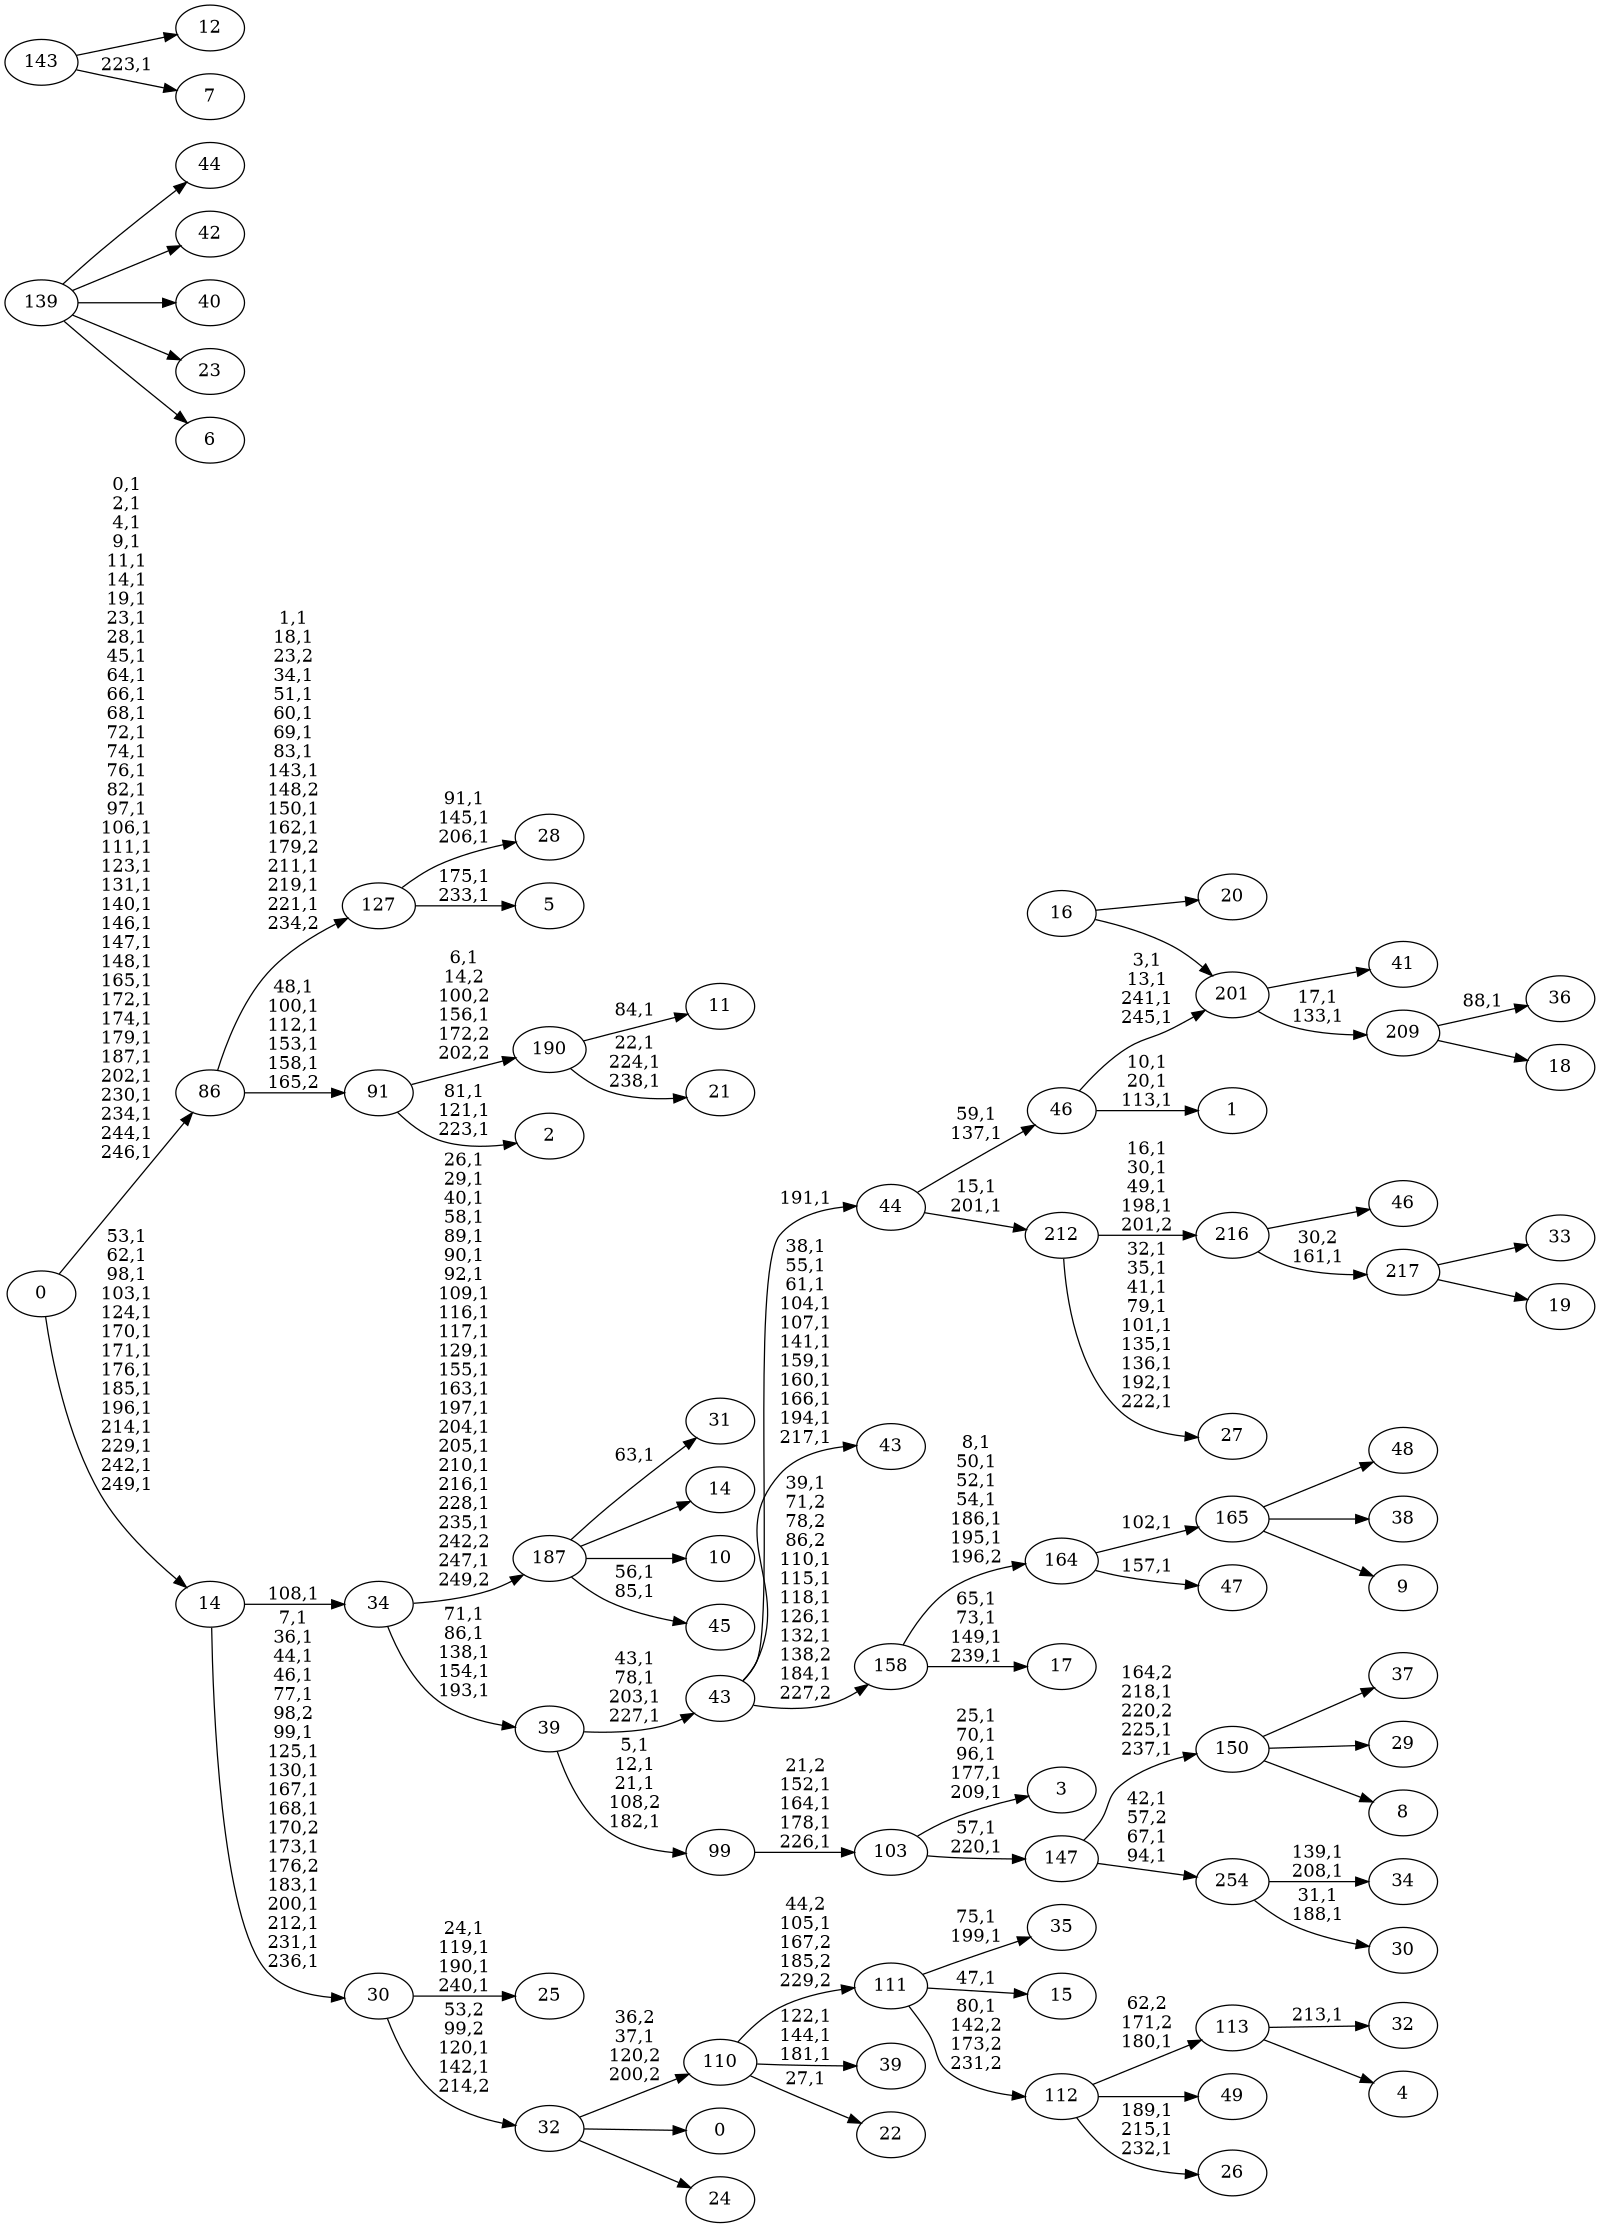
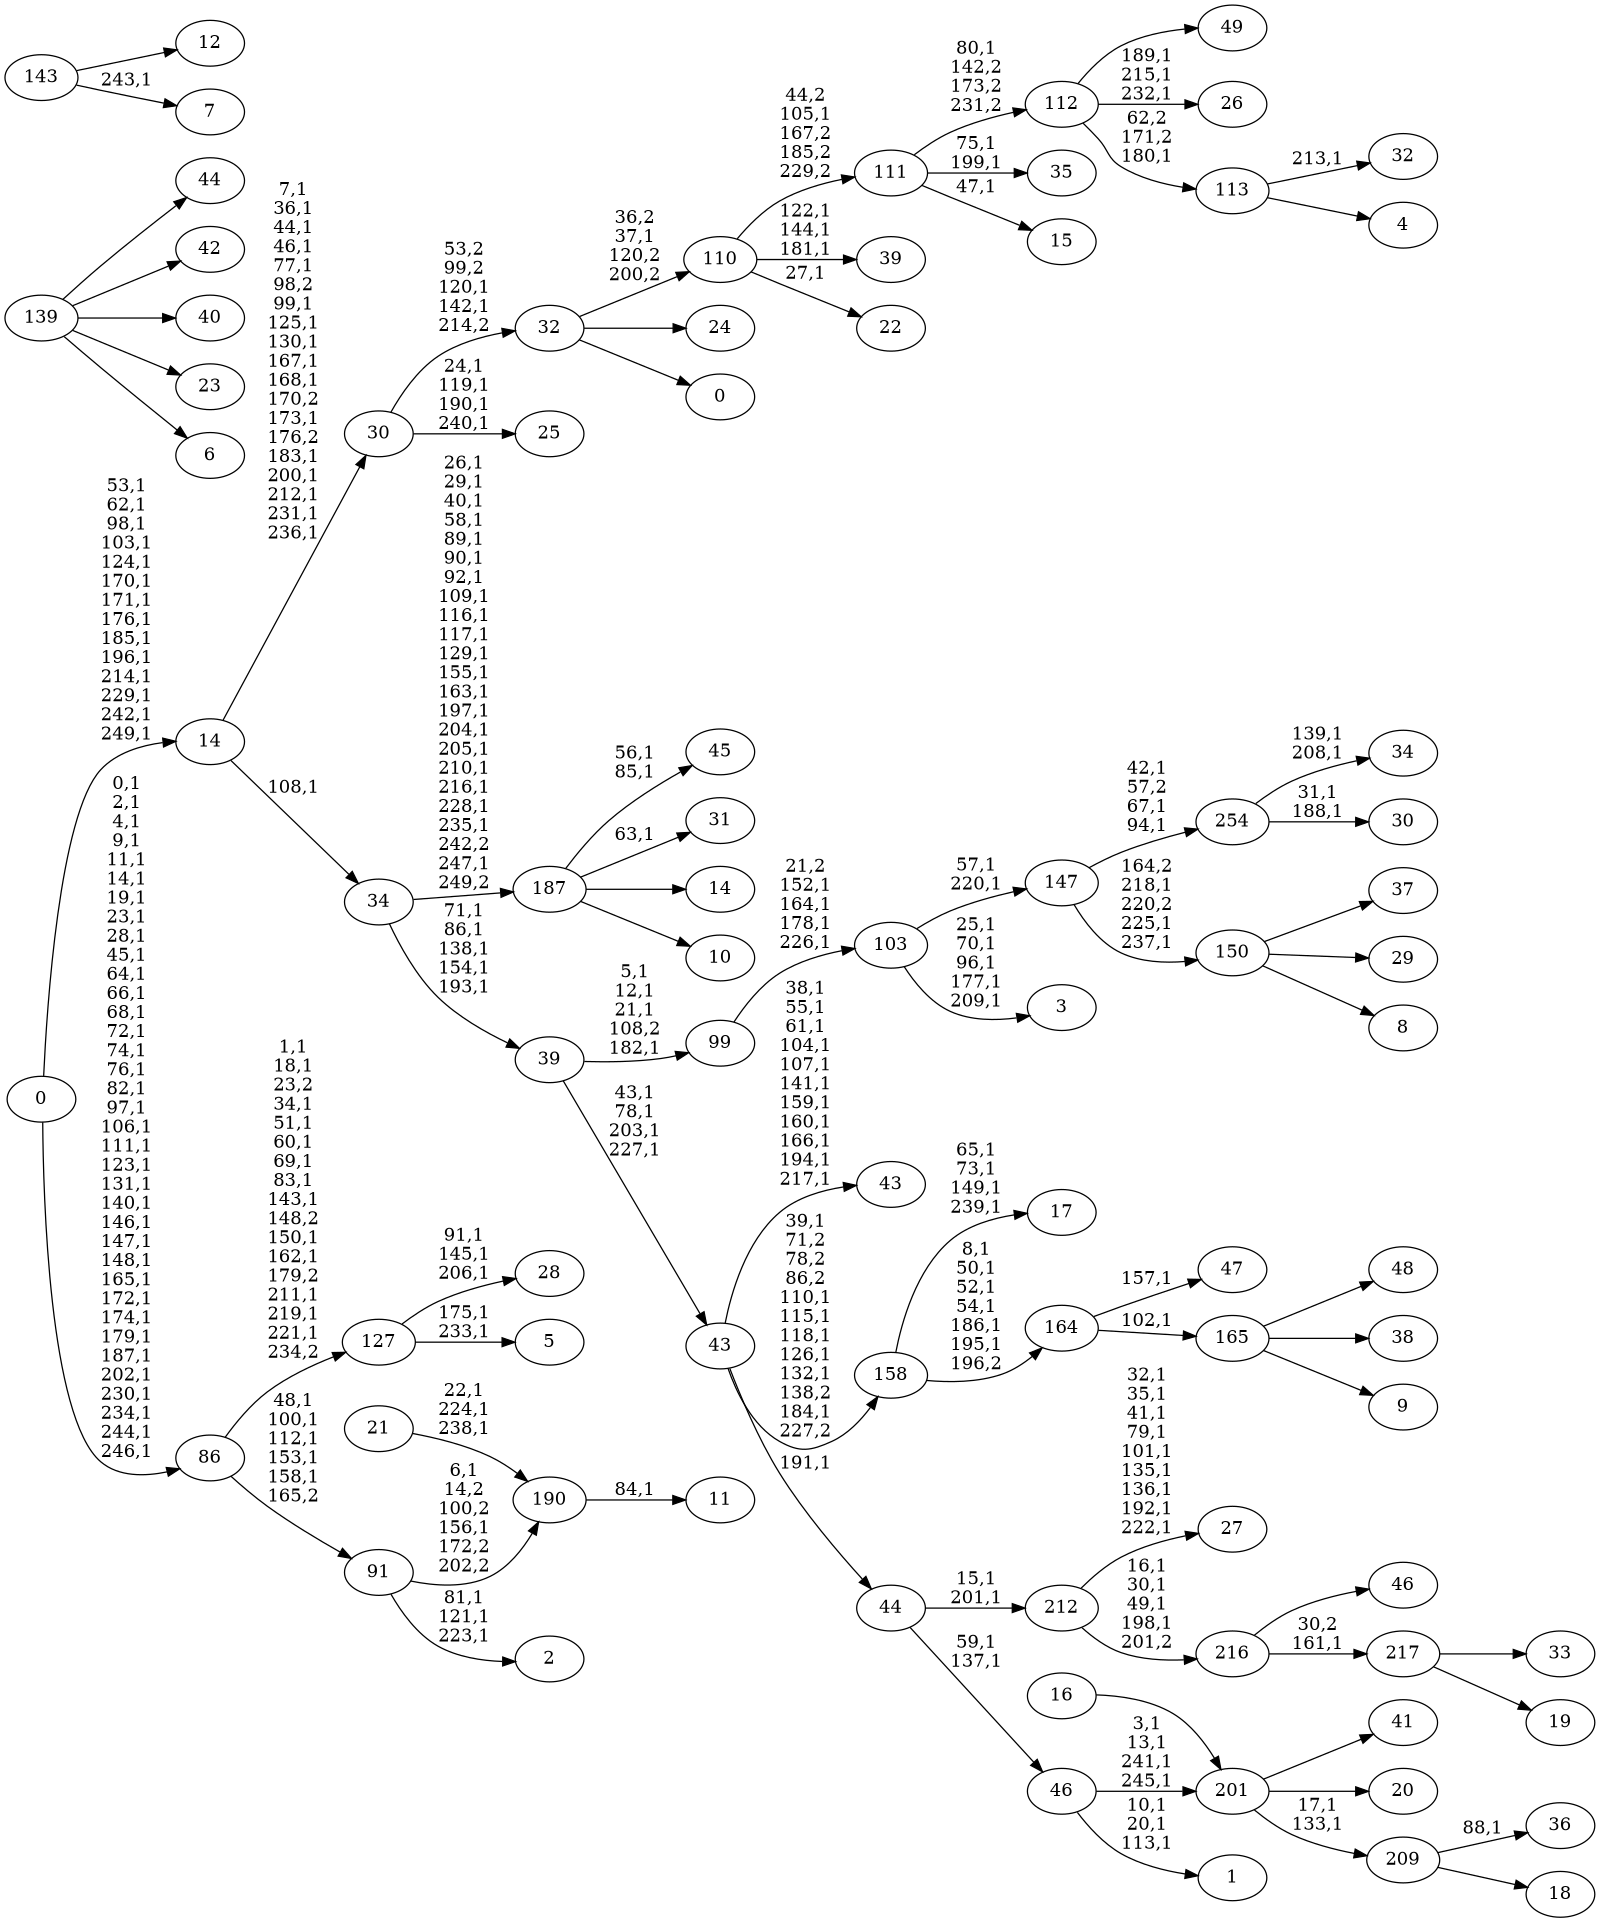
(127, 66) -> (127, 81)
(1141, 906) -> (1312, 1791)
(619, 1094) -> (467, 1448)
